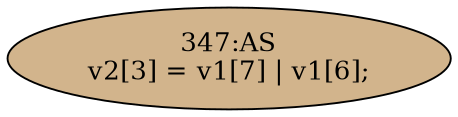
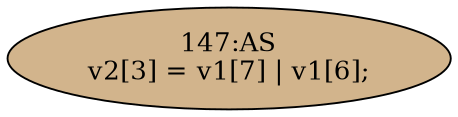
(229, 58) -> (229, 58)
